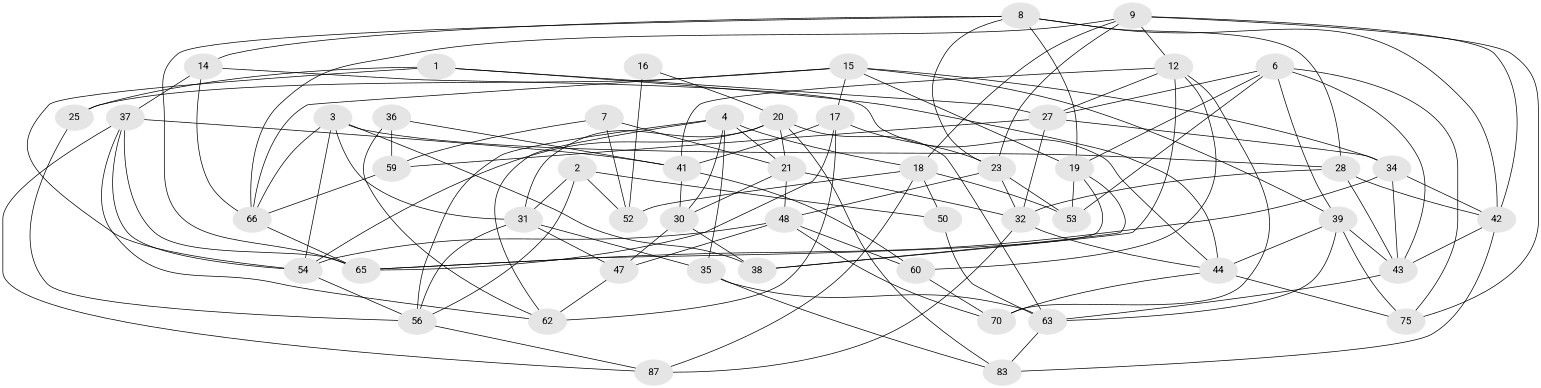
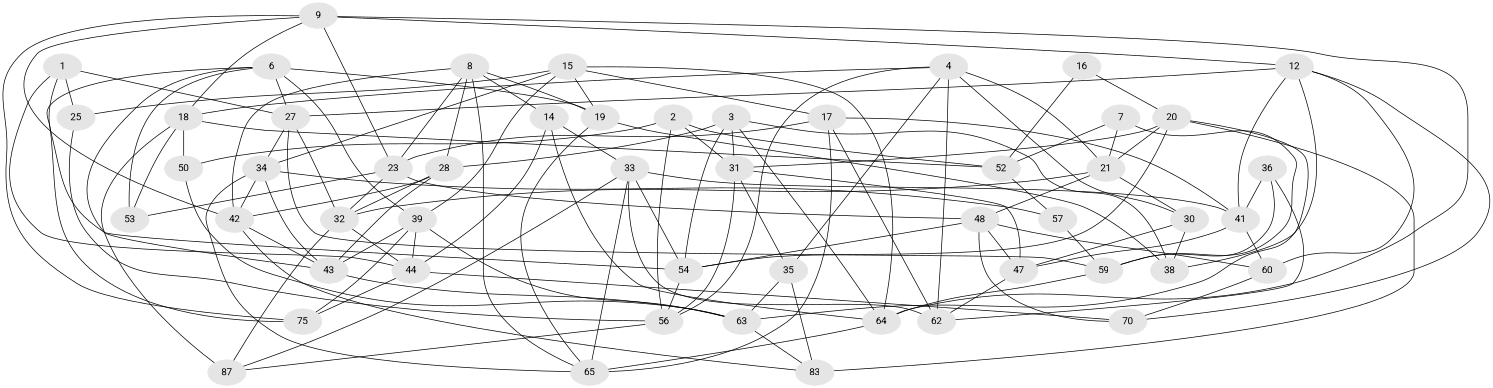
(125, 118) -> (630, 169)
(681, 194) -> (1118, 251)
(1073, 194) -> none
(252, 220) -> (881, 322)
none -> (1058, 220)
